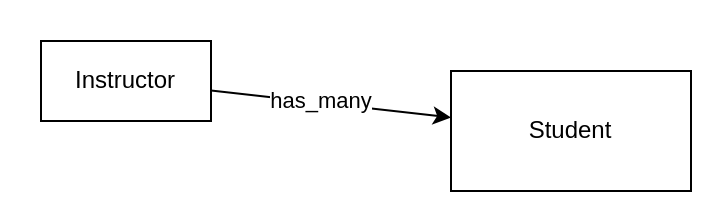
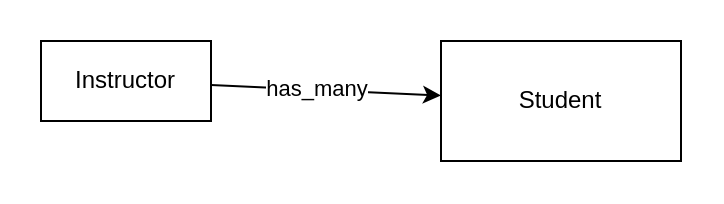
(571, 131) -> (561, 101)
